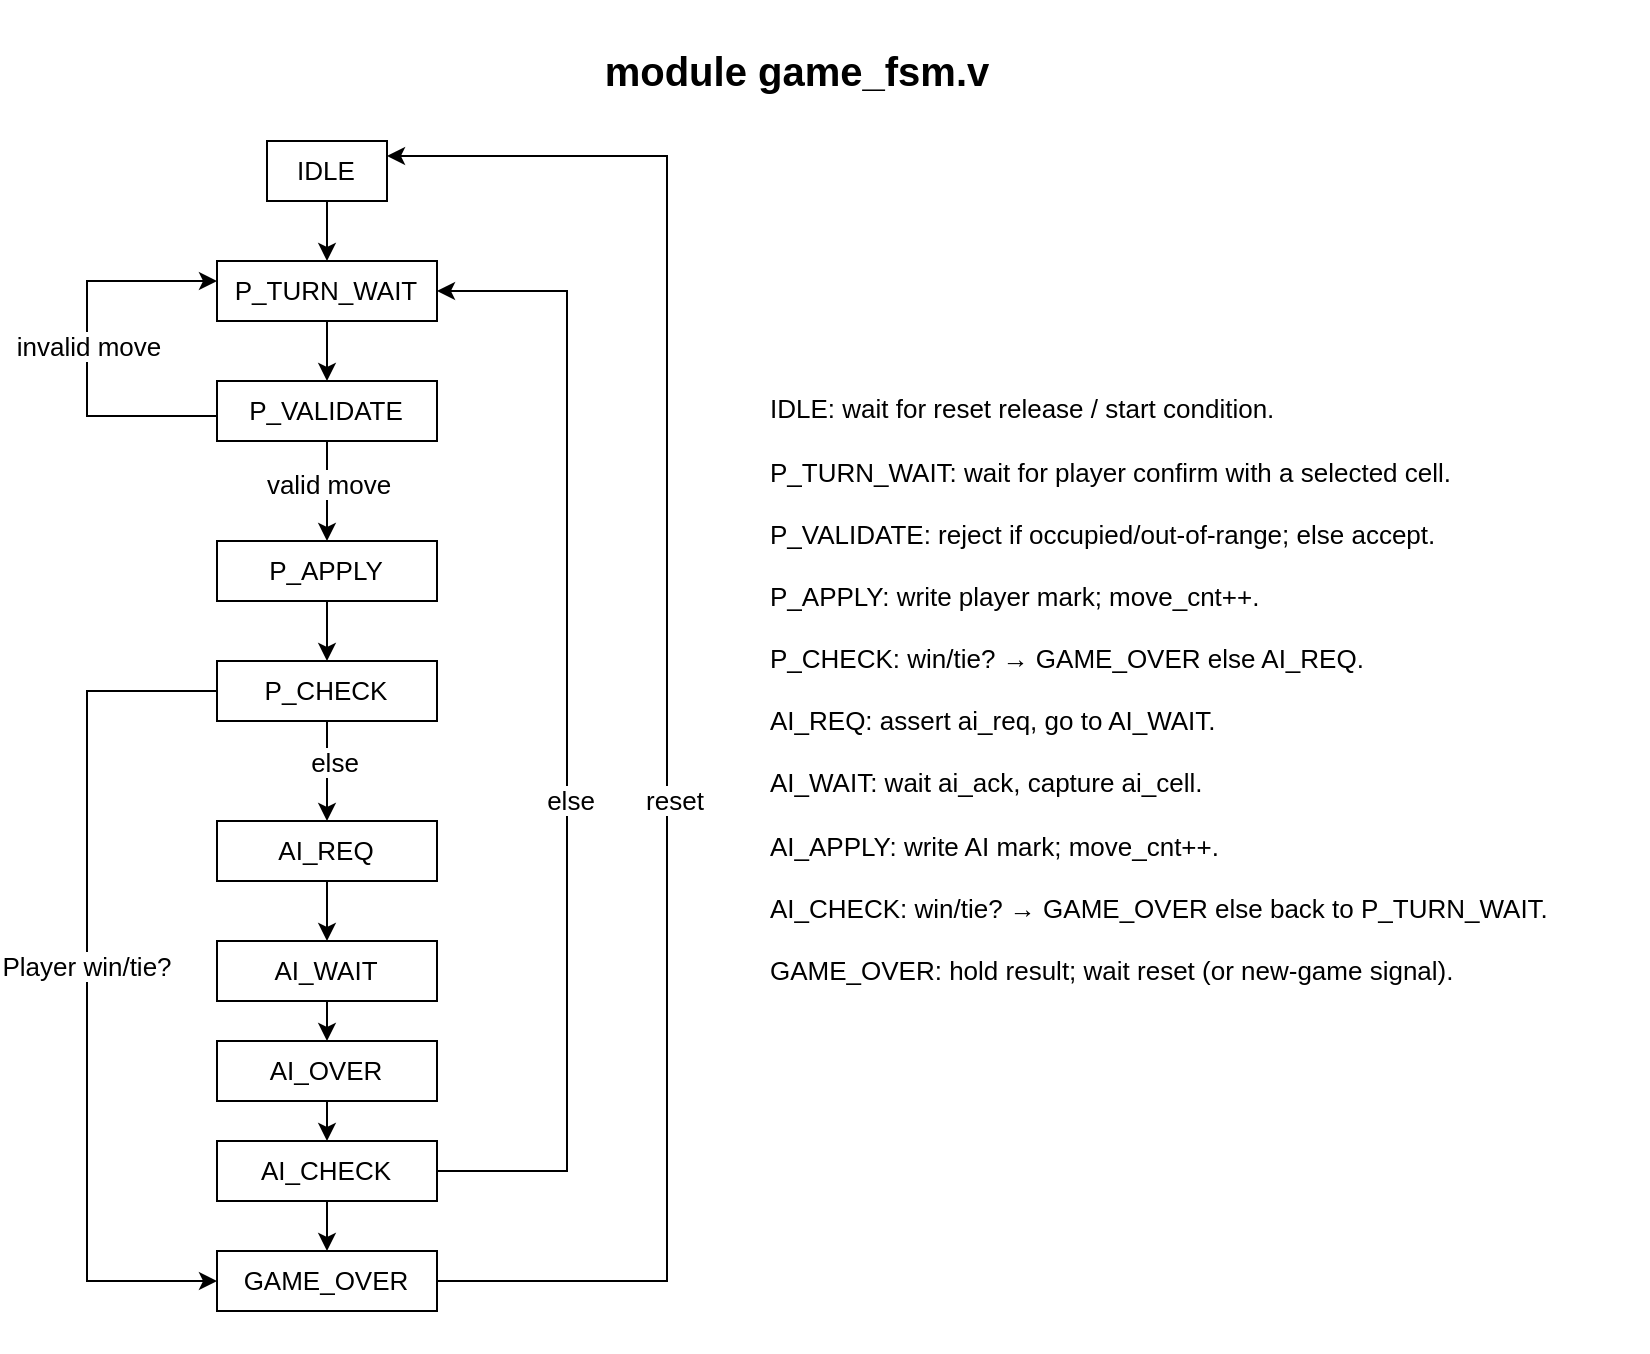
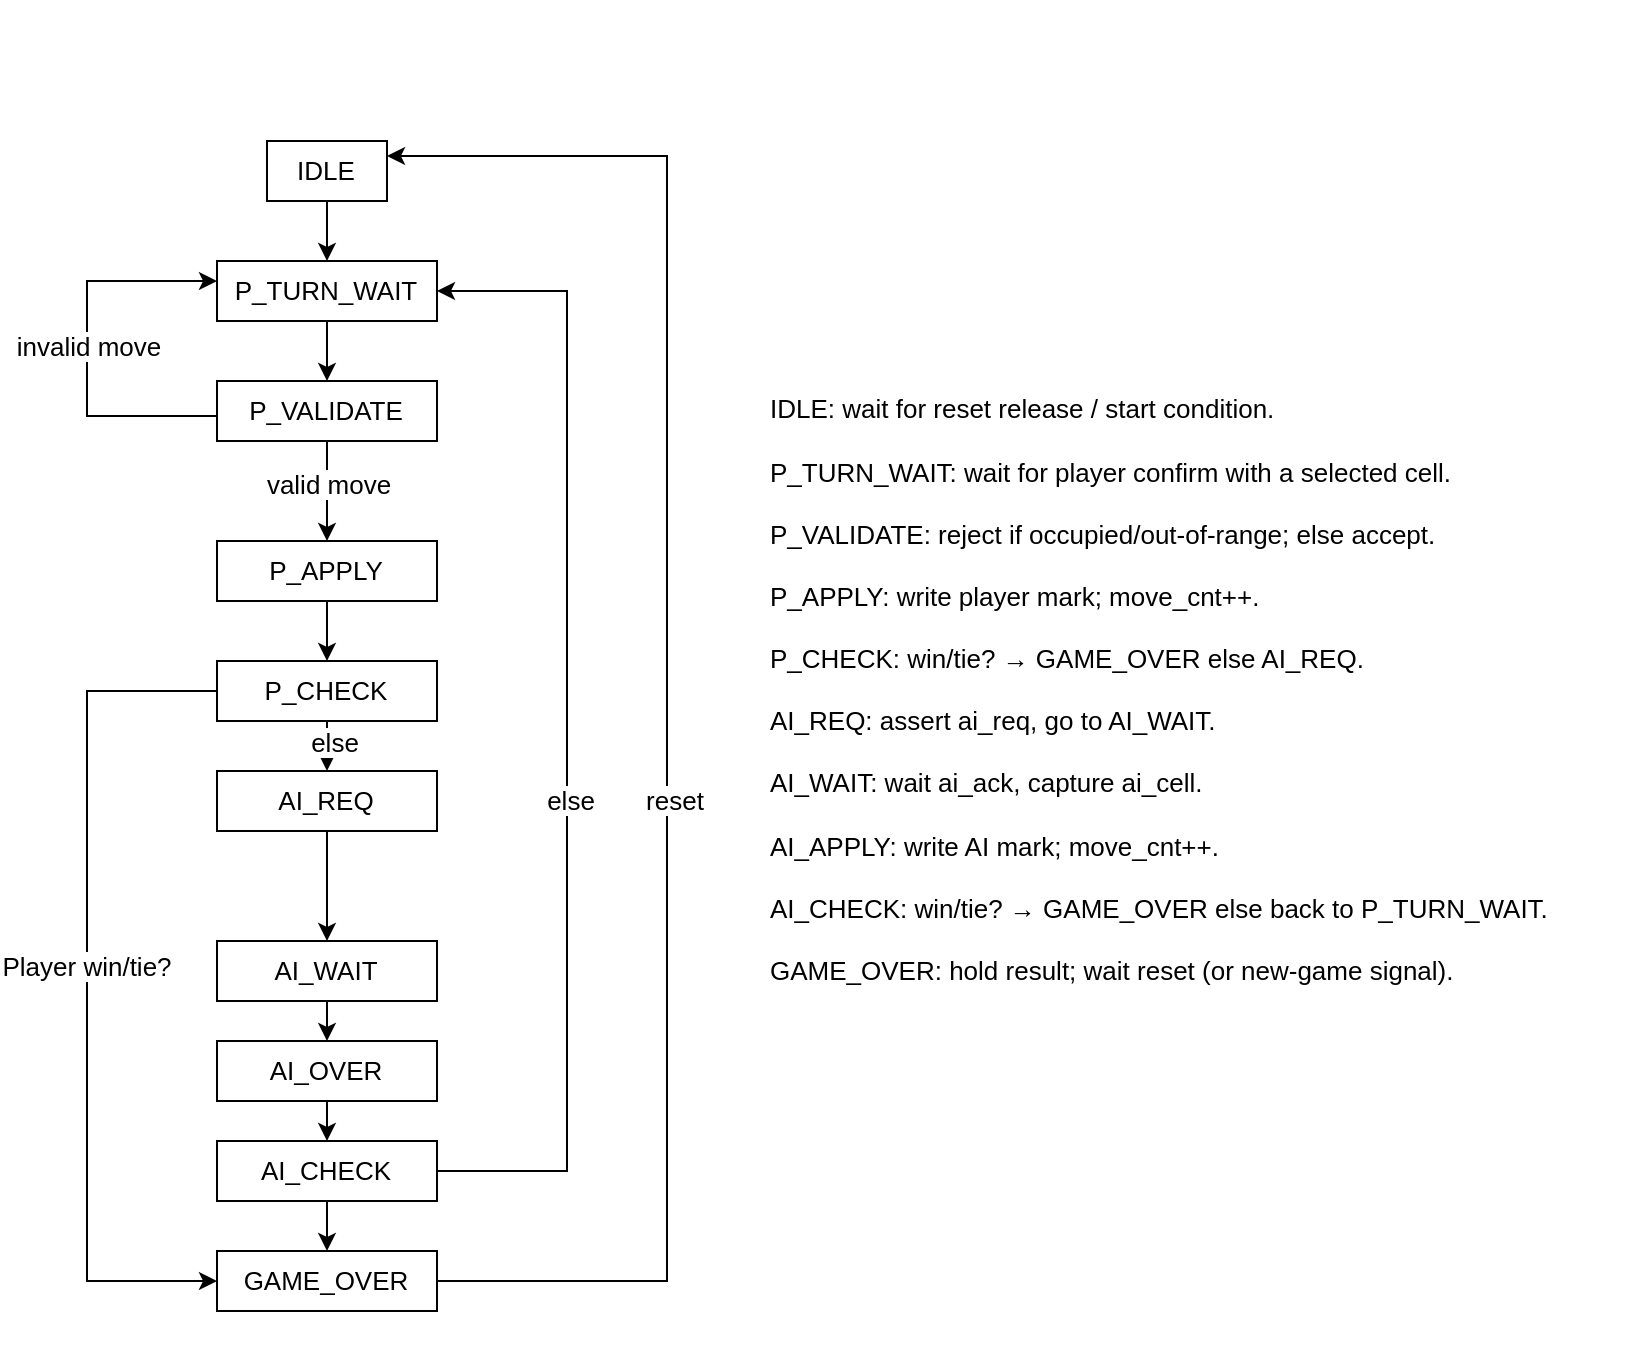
(798, 71) -> none
(327, 851) -> (327, 801)
